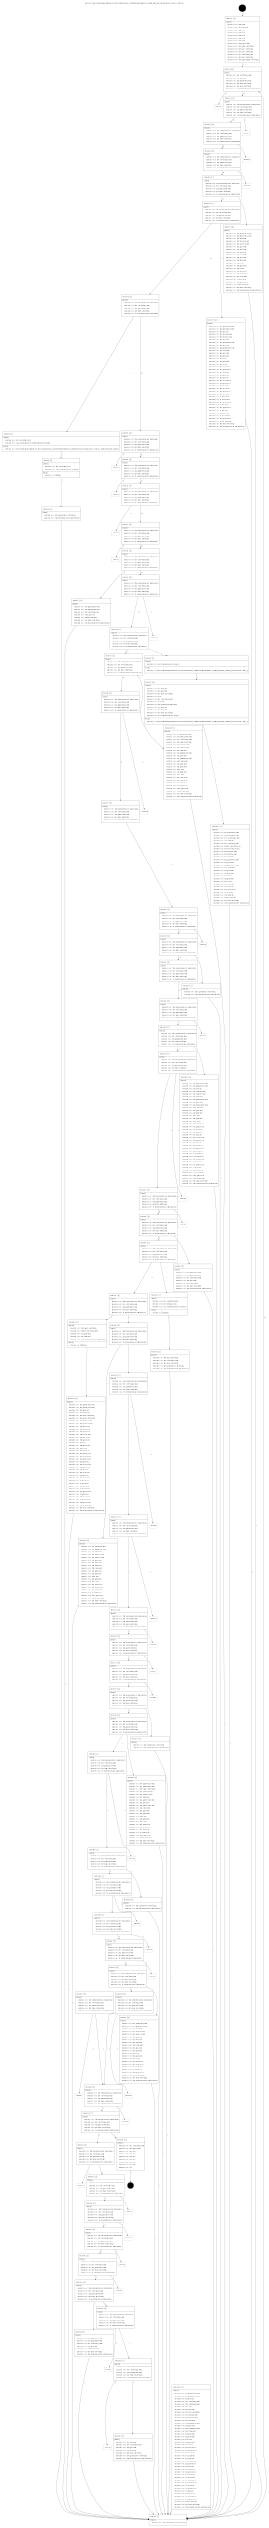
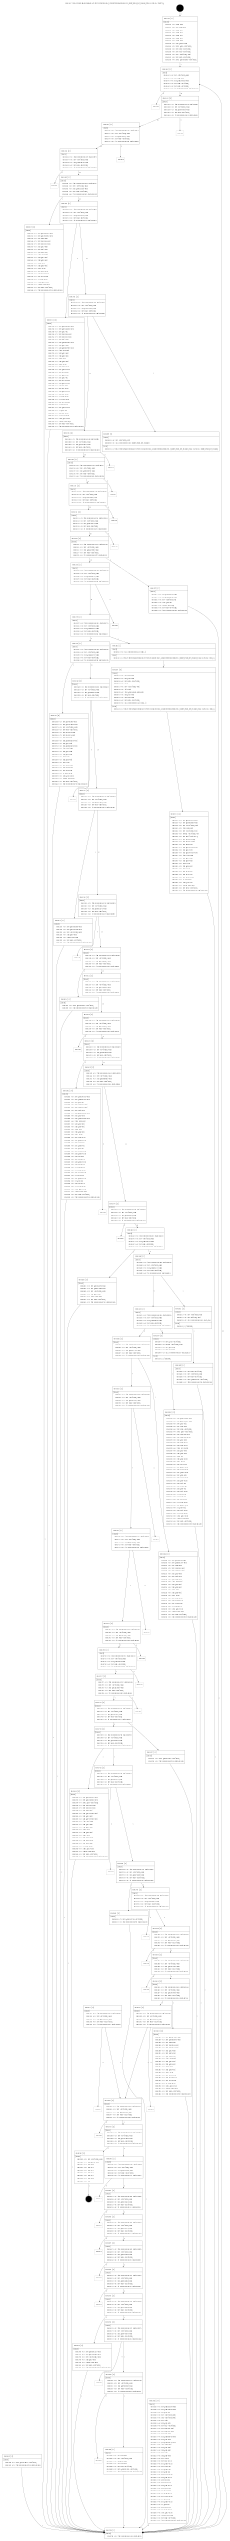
(61, 468) -> none
none -> (73, 932)
